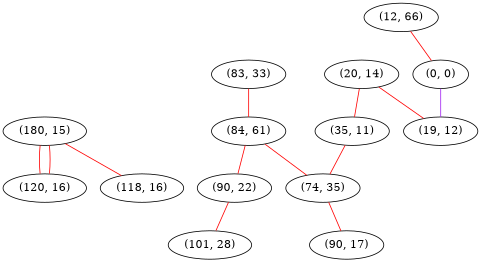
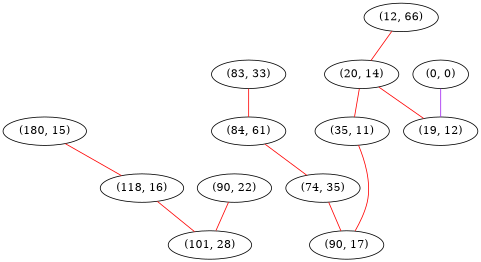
(421, 46) -> (381, 46)
(242, 160) -> none
(338, 160) -> (369, 189)
(45, 188) -> none
none -> (176, 217)
